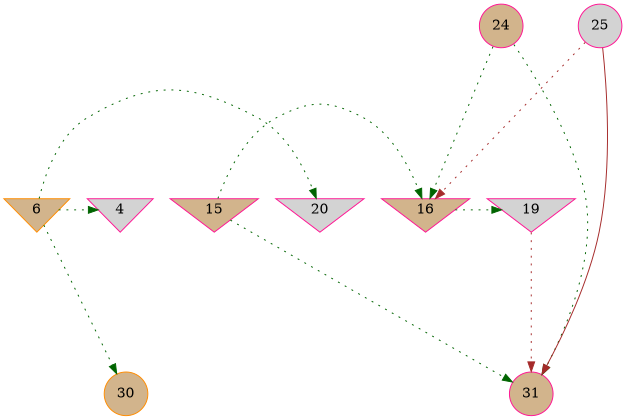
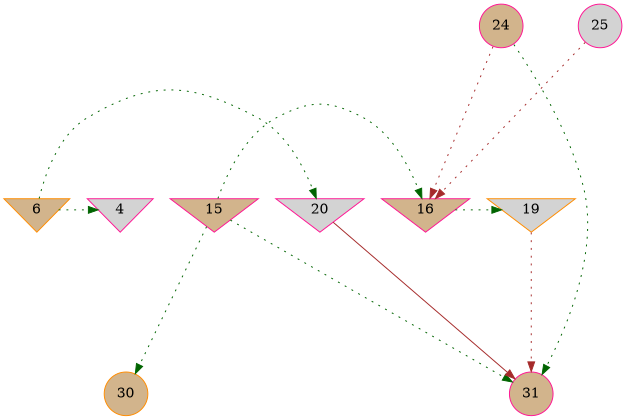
(463, 118) -> (463, 118)
(531, 210) -> (531, 210)
(602, 212) -> (420, 297)
(78, 295) -> (173, 296)
